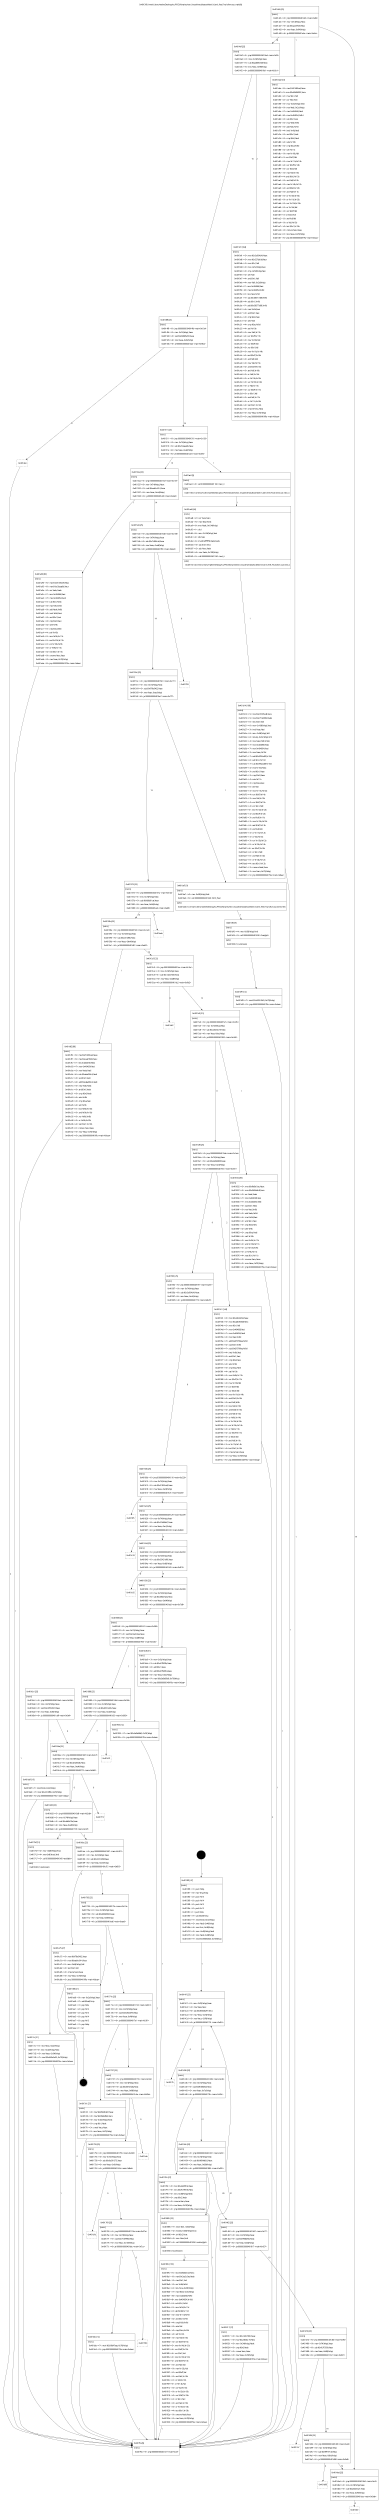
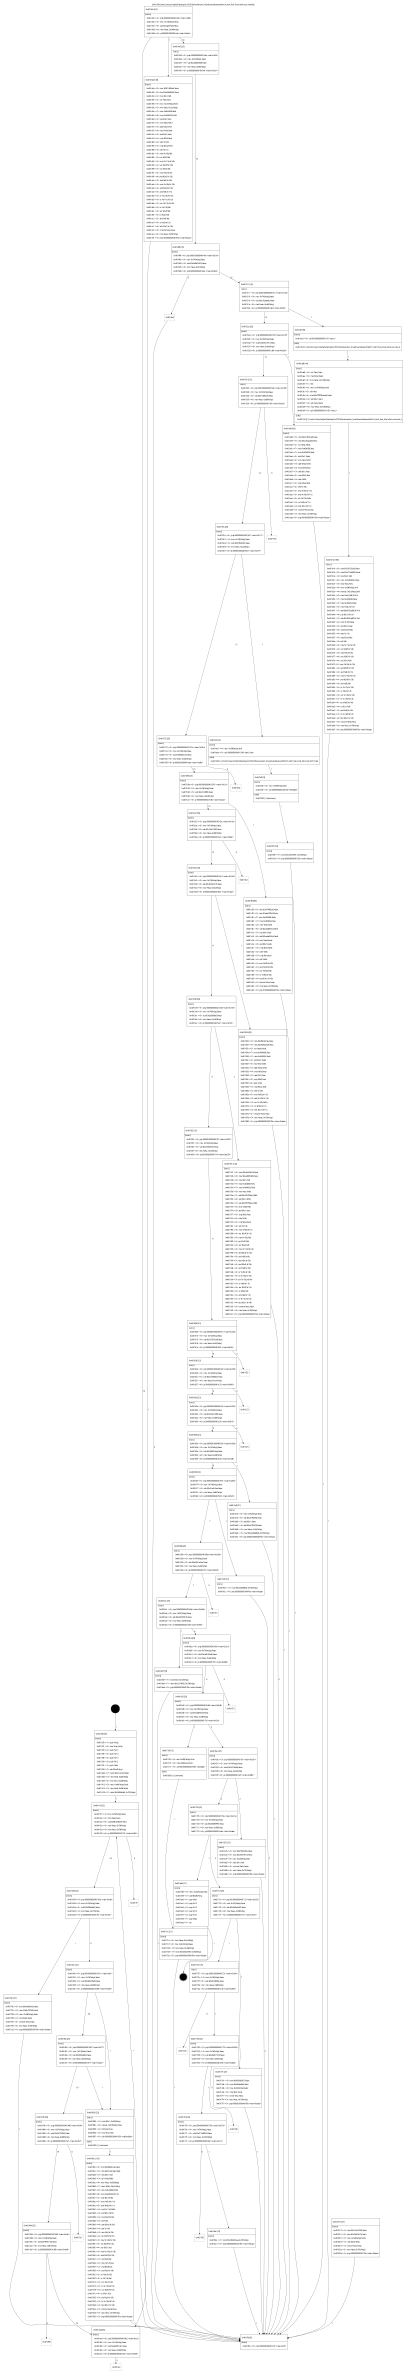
(256, 332) -> none
(91, 1731) -> (190, 1585)
(244, 2287) -> (94, 2087)
